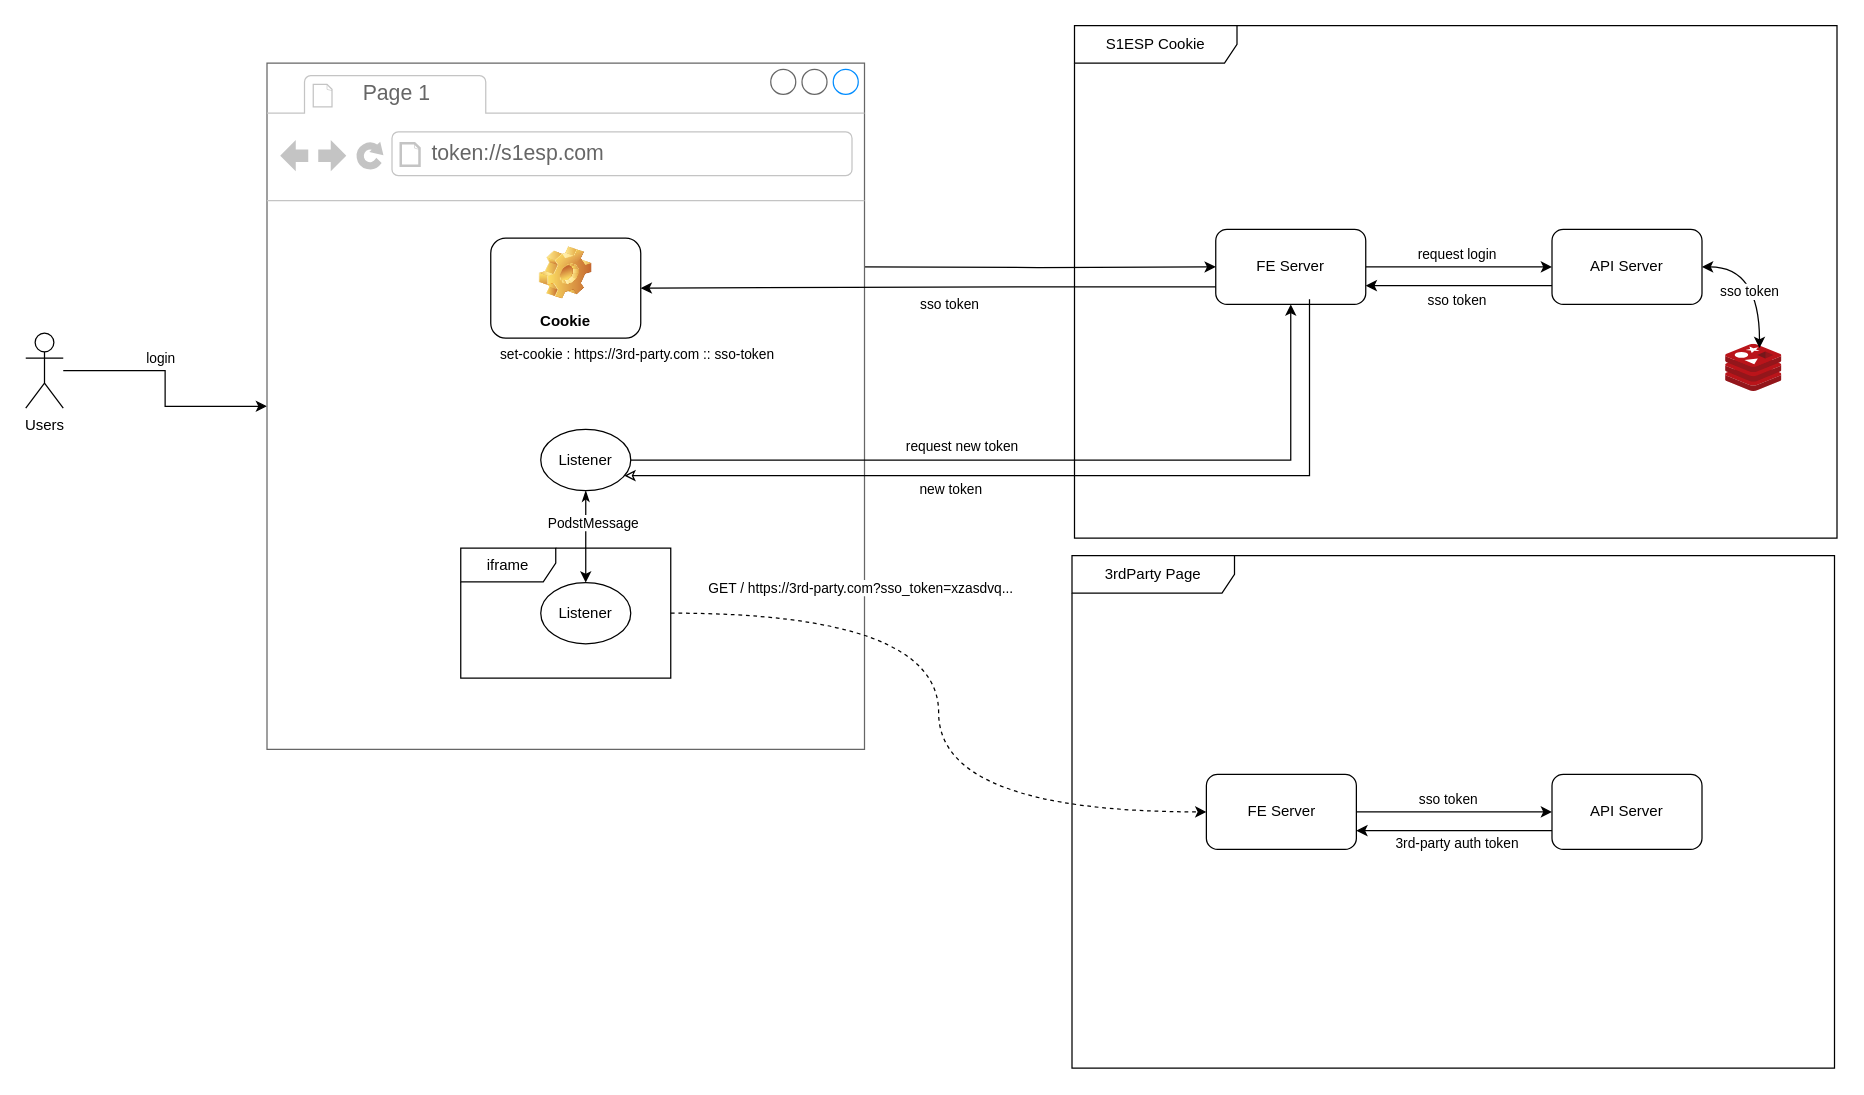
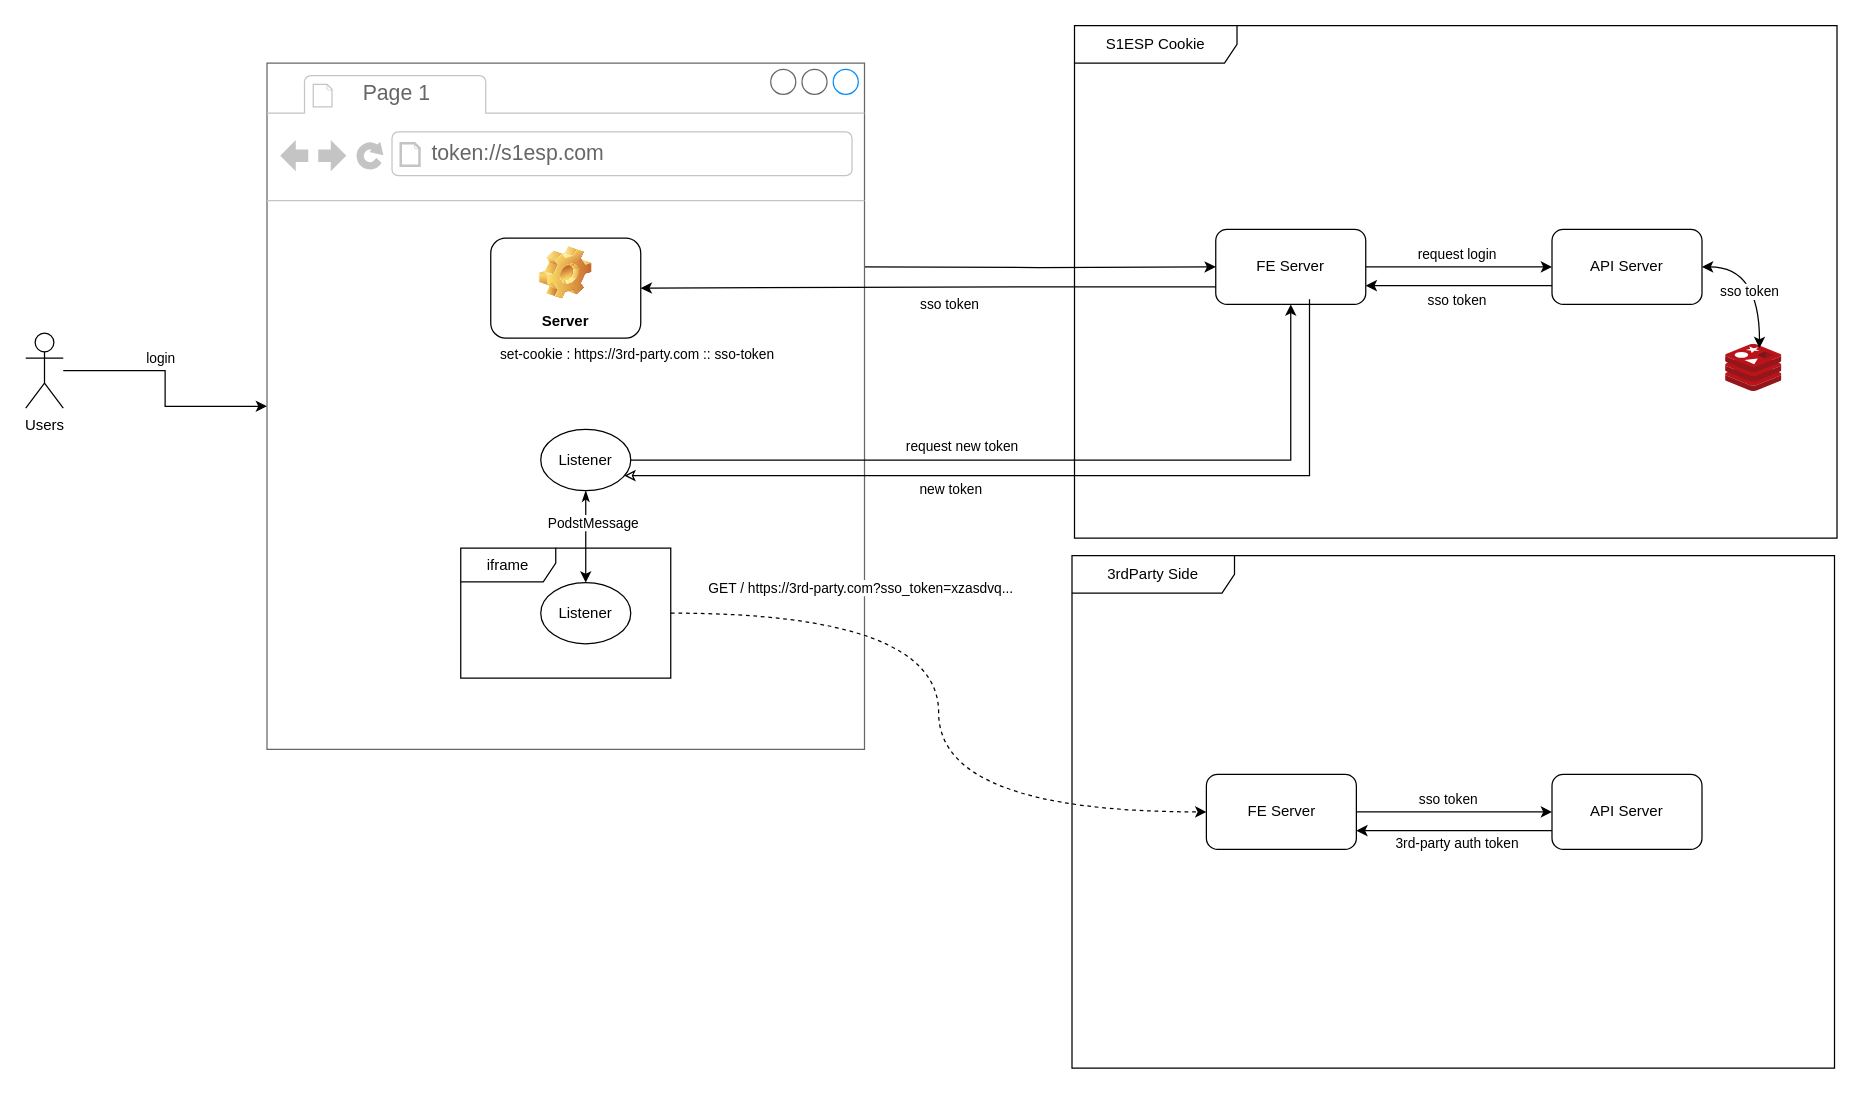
(566, 320) -> (566, 320)
(1153, 574) -> (1153, 574)
